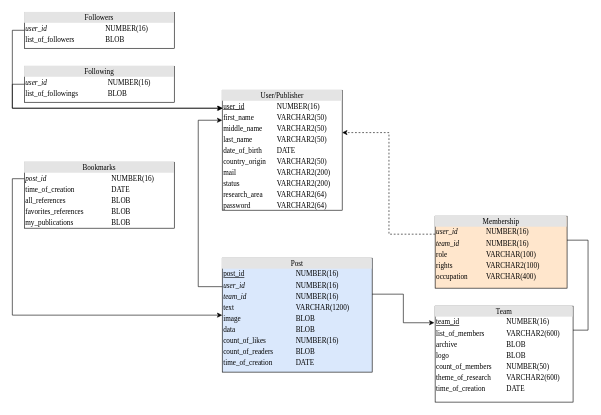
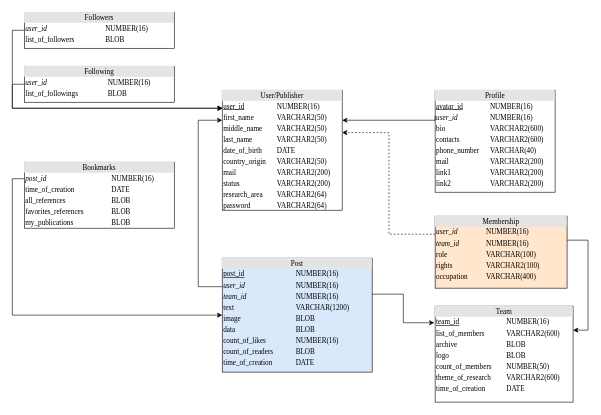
none -> (435, 119)
none -> (495, 141)
(576, 330) -> (578, 330)
